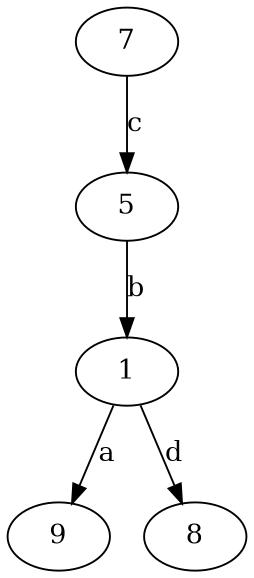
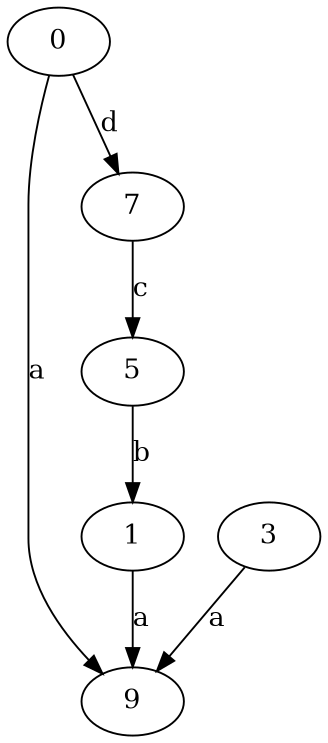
none -> (59, 42)
(195, 537) -> none
none -> (269, 537)
